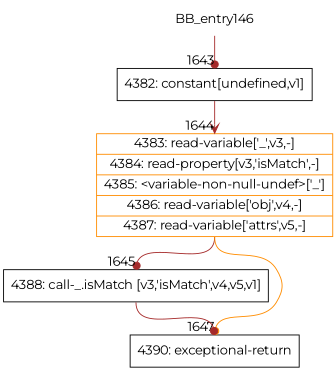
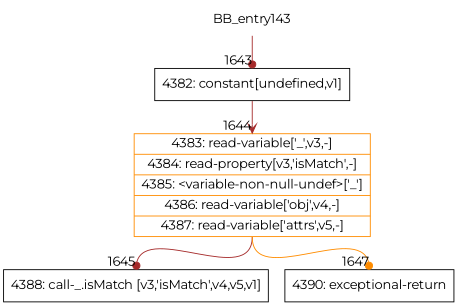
(215, 20) -> (252, 20)
(172, 319) -> none
